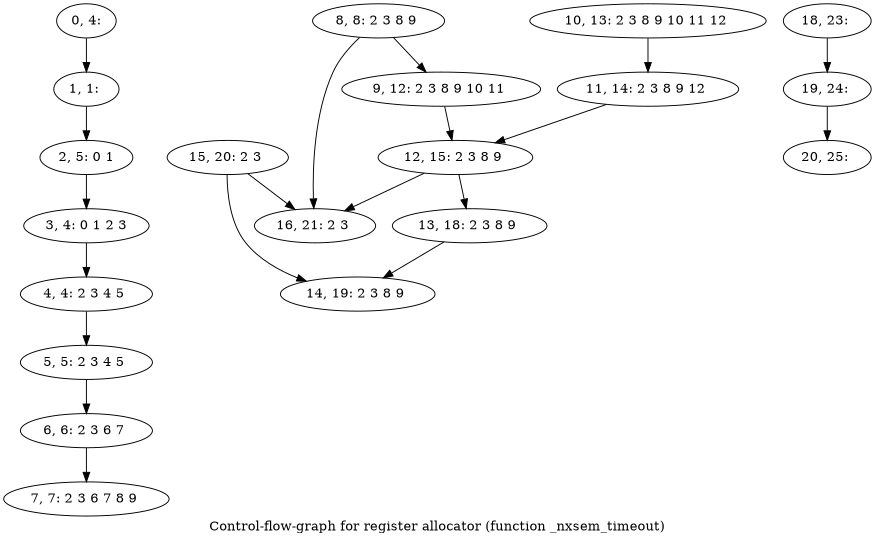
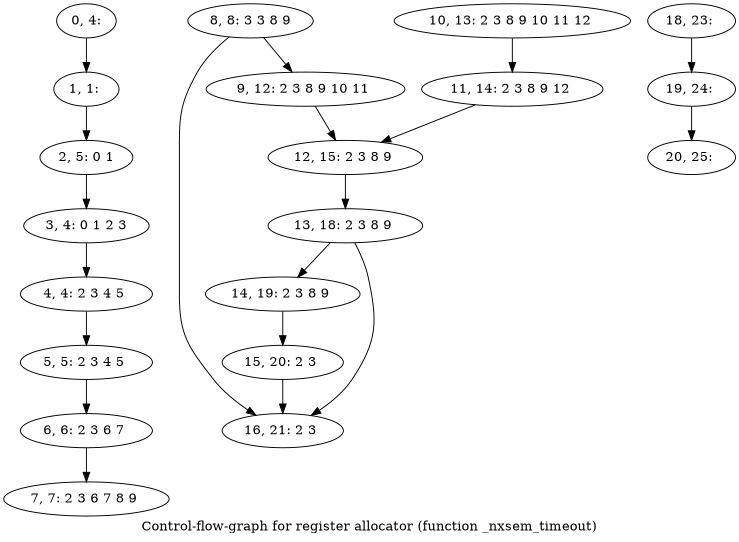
(379, 21) -> (251, 21)
(389, 190) -> (373, 335)
(243, 239) -> (283, 324)
